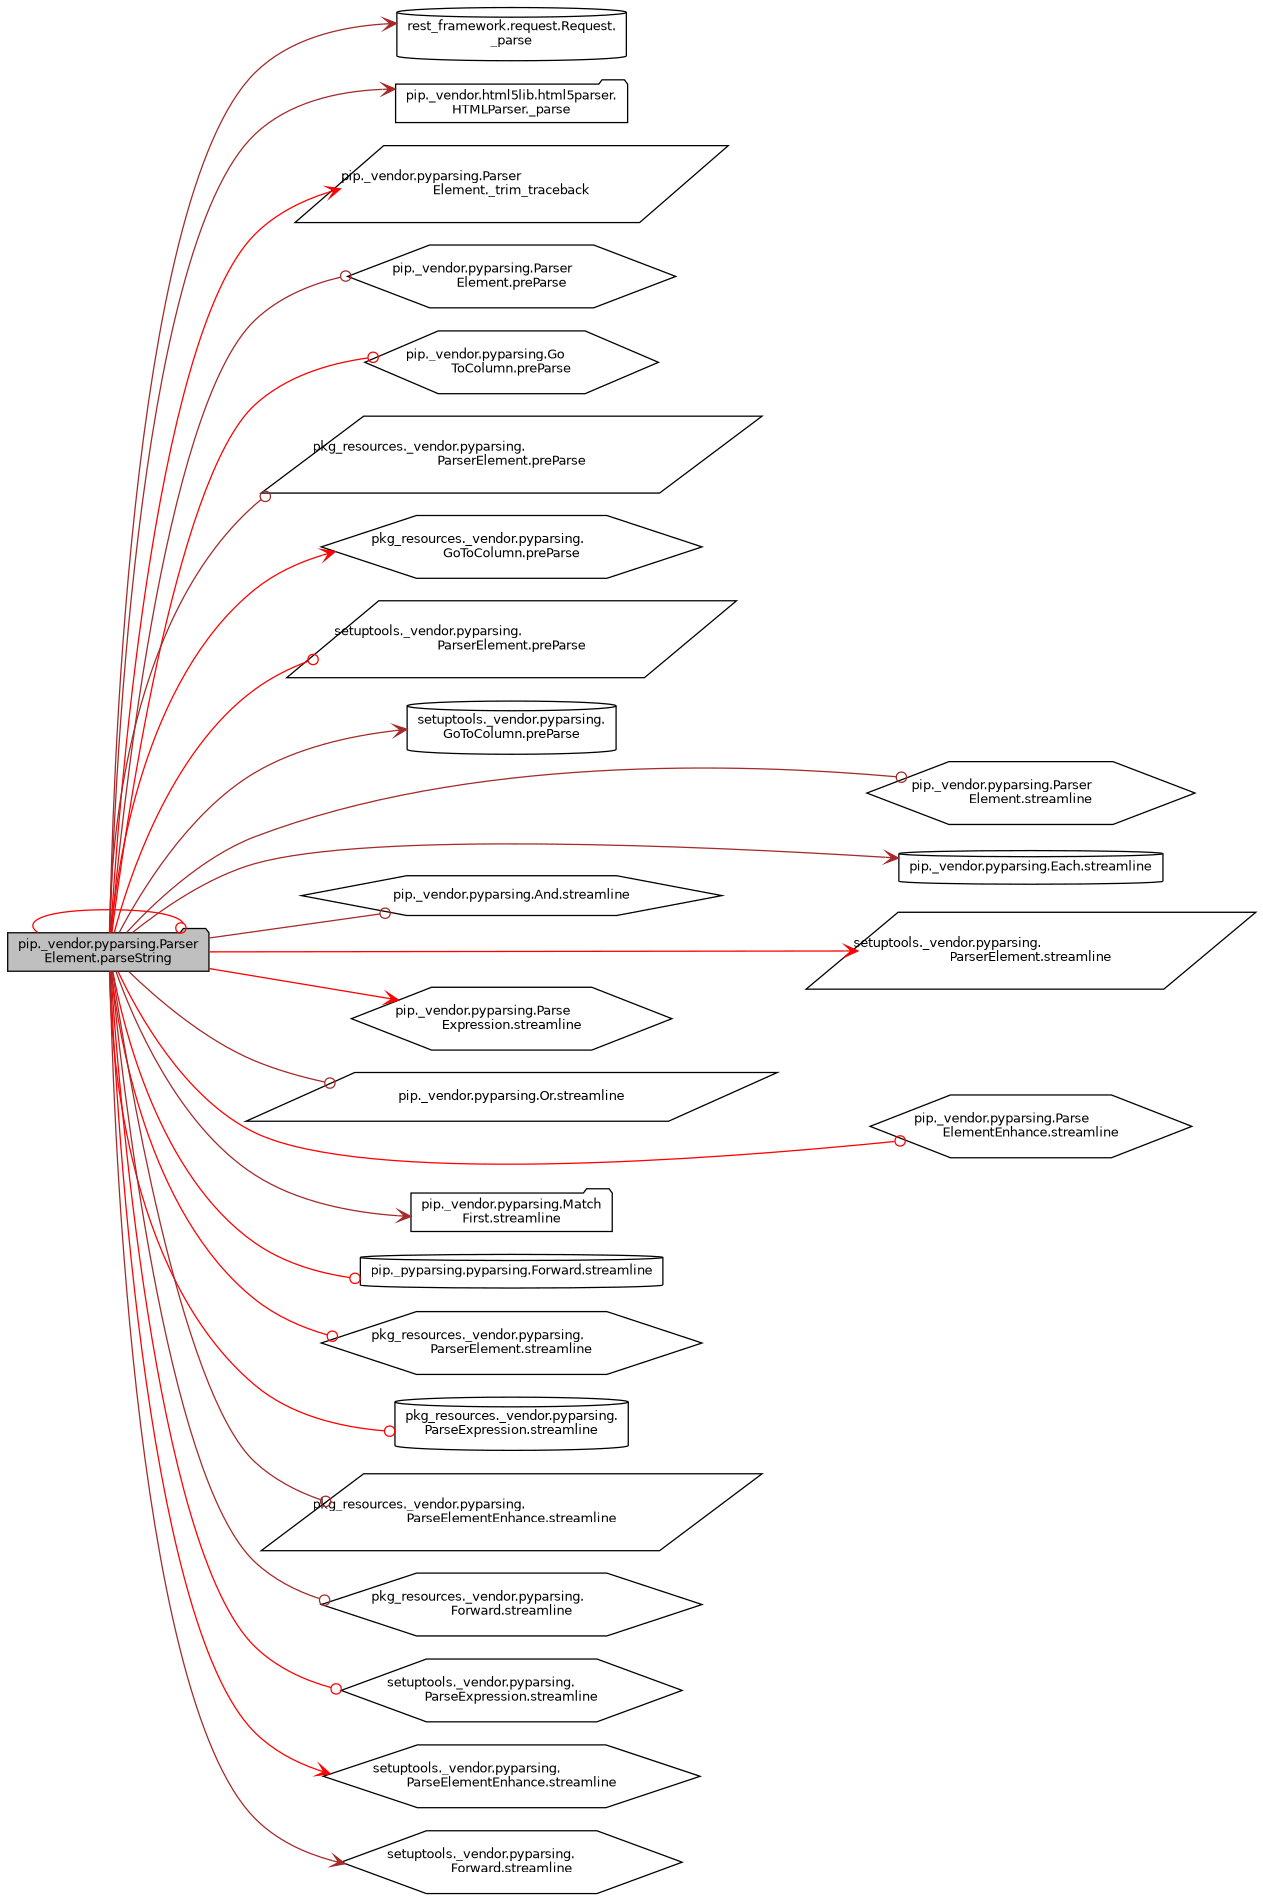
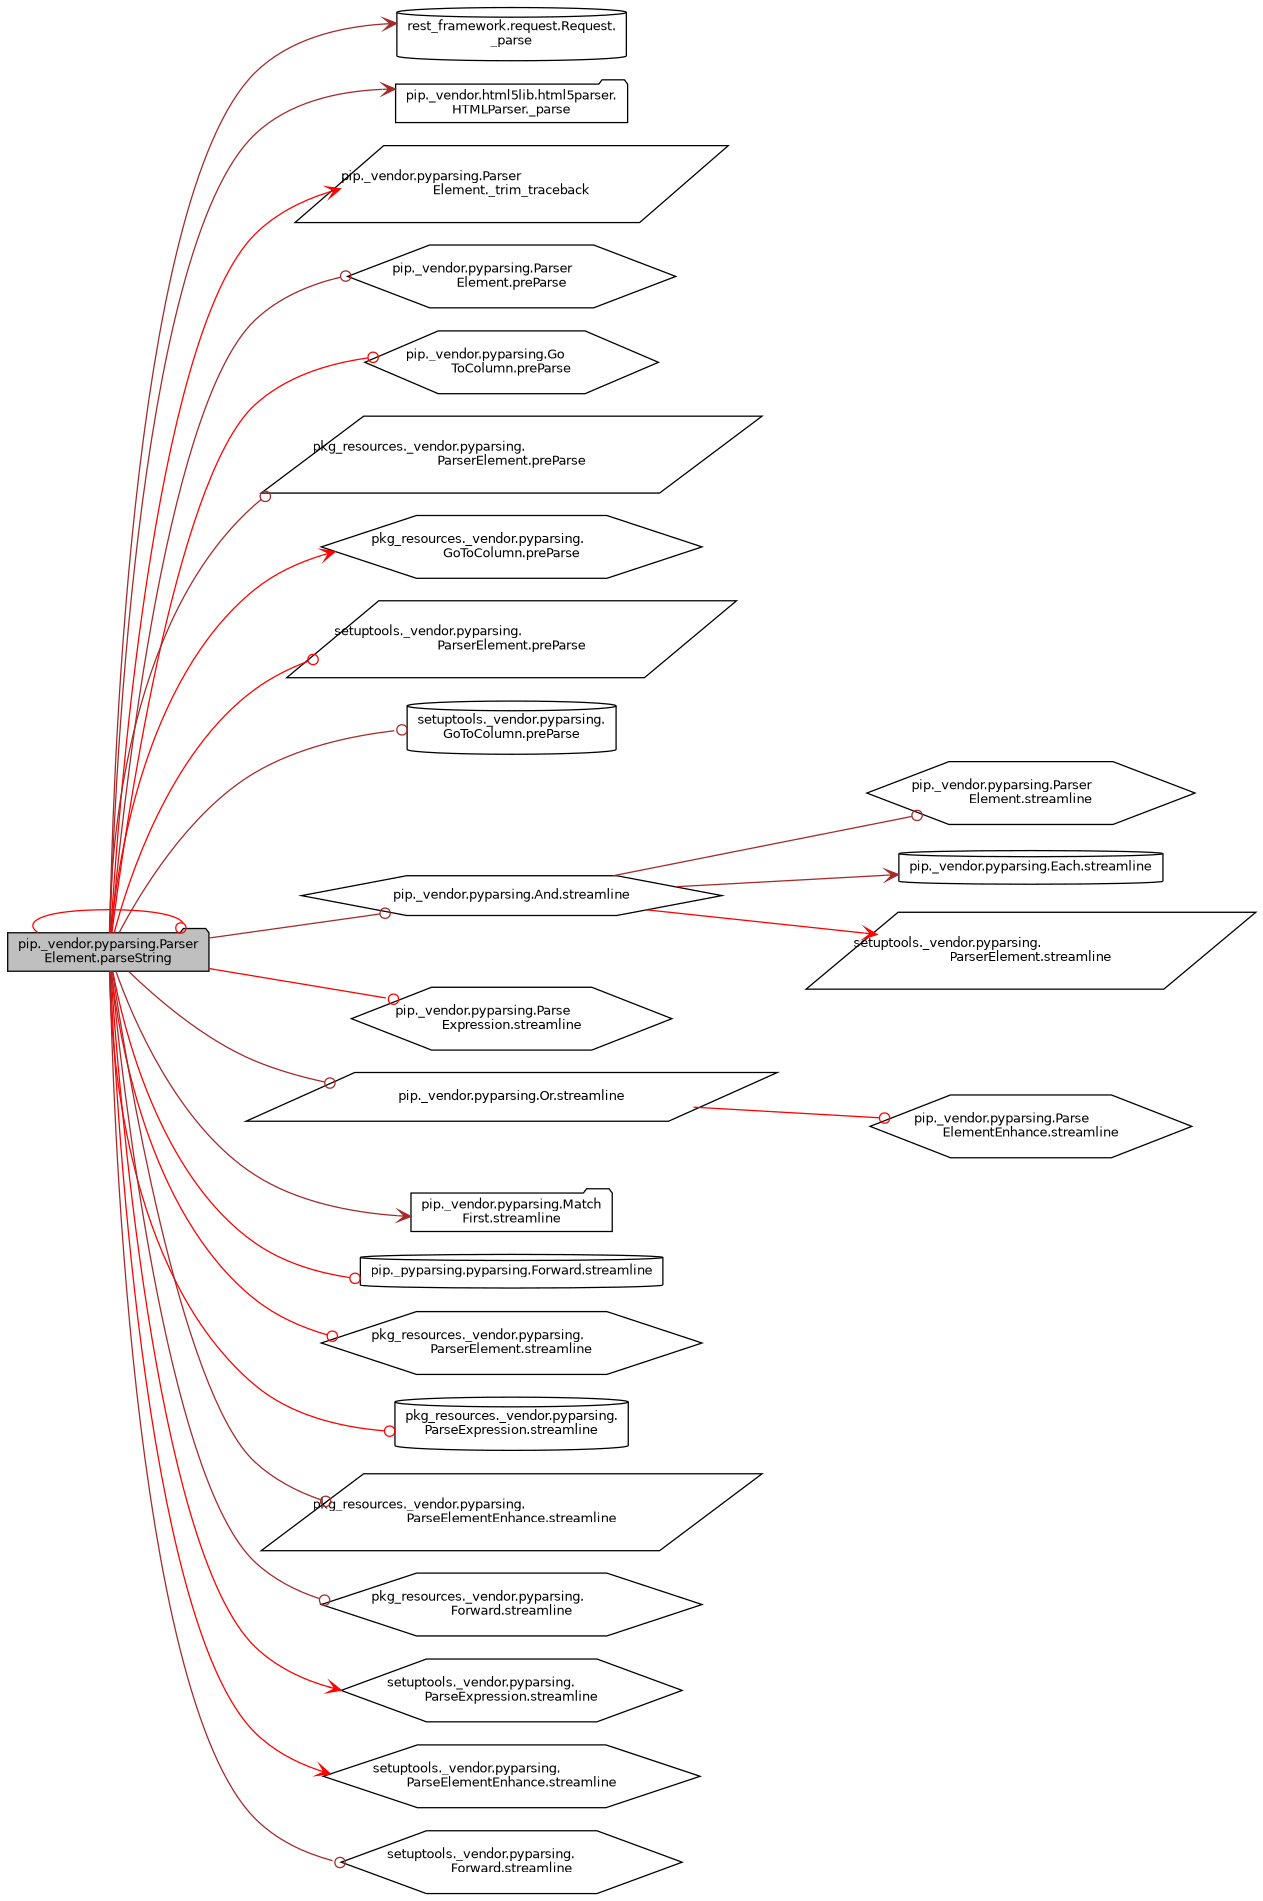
(492, 781) -> (762, 846)
(228, 791) -> (228, 791)
(499, 844) -> (780, 881)
(527, 951) -> (755, 921)
(298, 983) -> (298, 983)
(466, 1164) -> (786, 1112)
(157, 1361) -> (157, 1361)
(145, 1449) -> (145, 1449)
